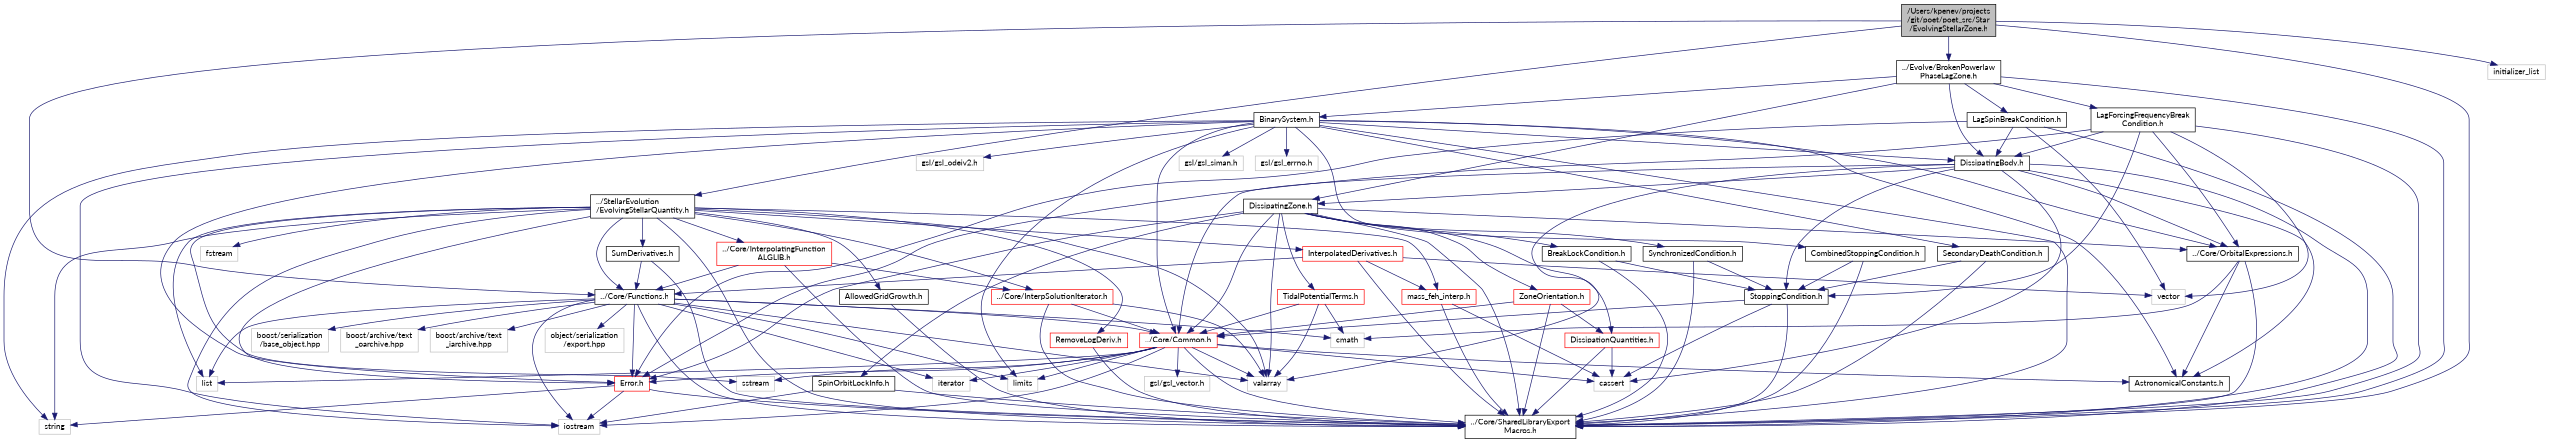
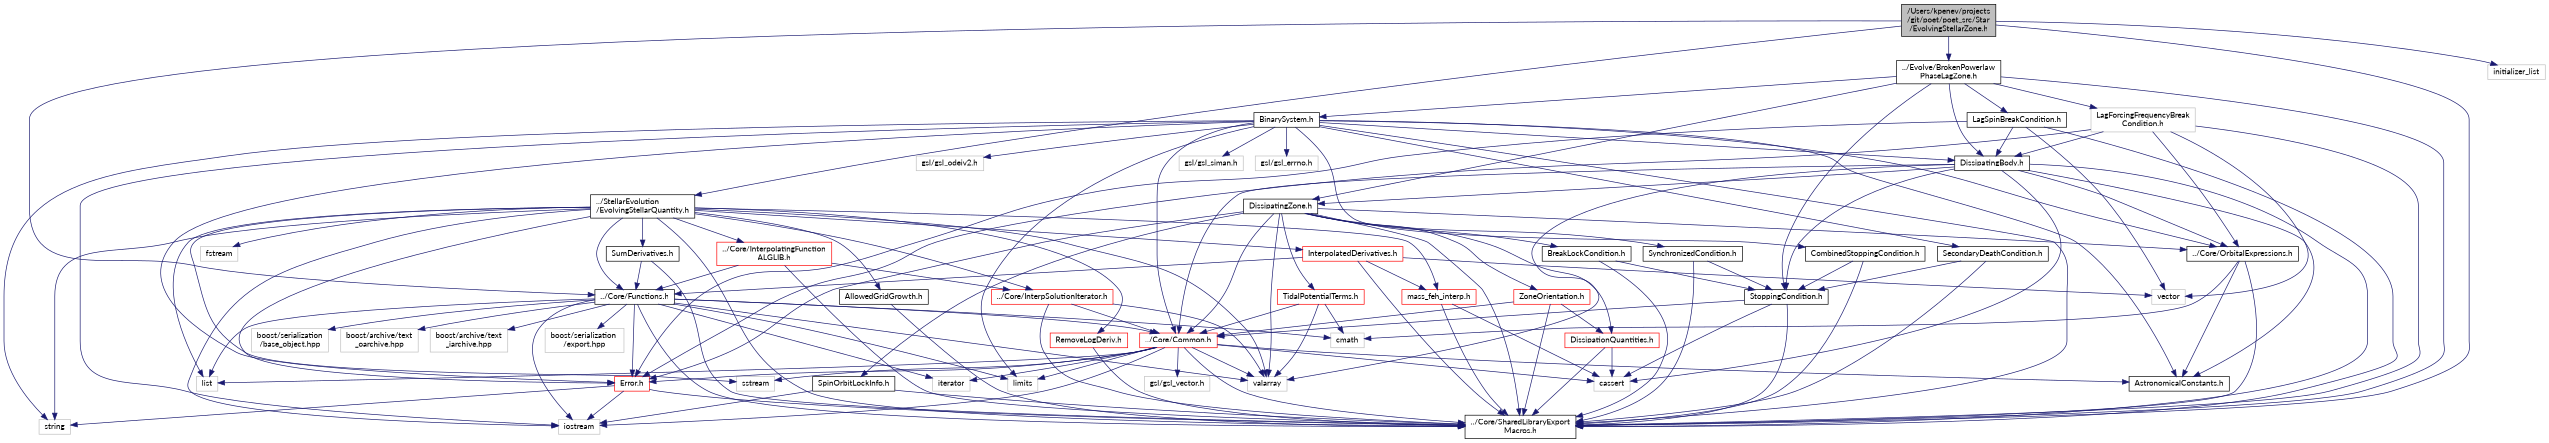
(2143, 120) -> (2143, 120)
(2026, 276) -> (1820, 183)
(585, 340) -> (585, 340)
